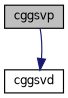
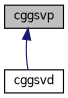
(42, 43) -> (26, 55)
